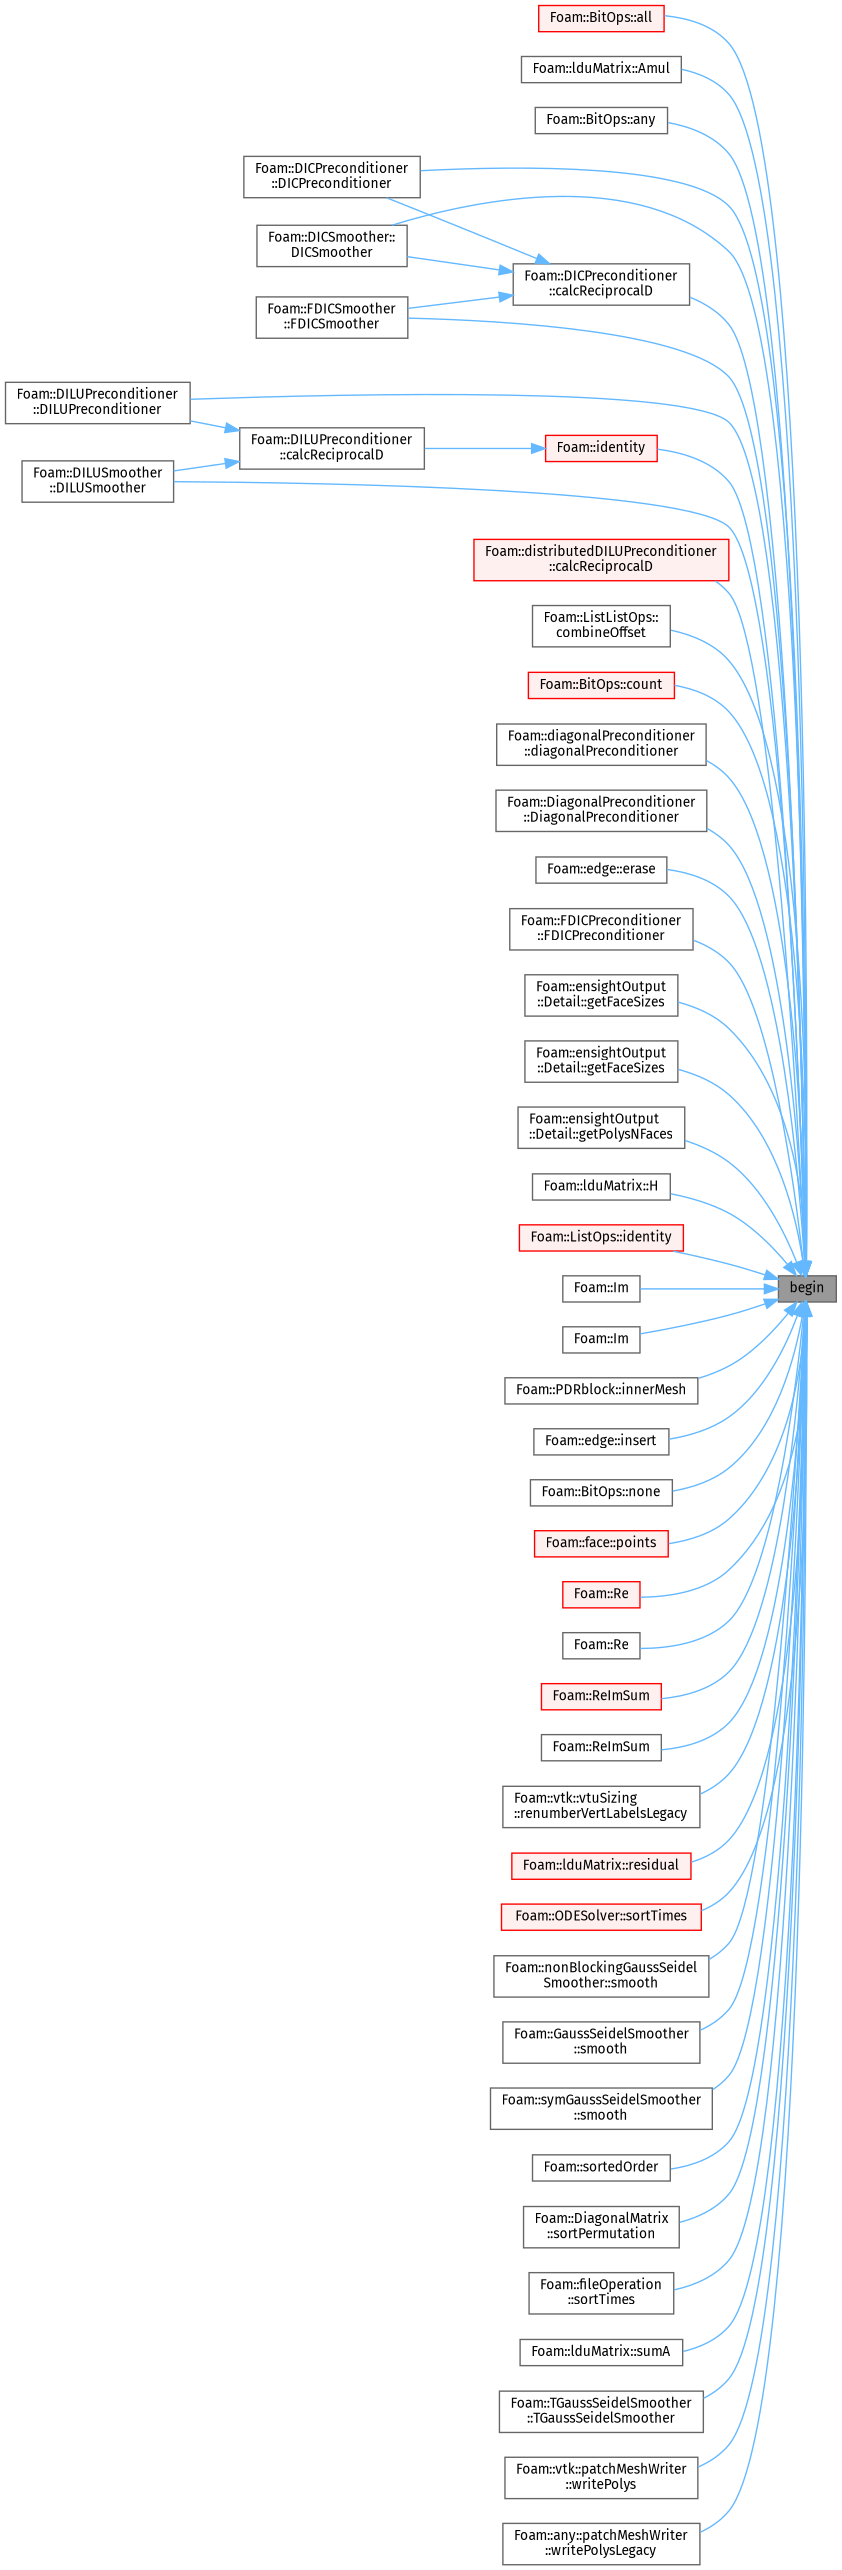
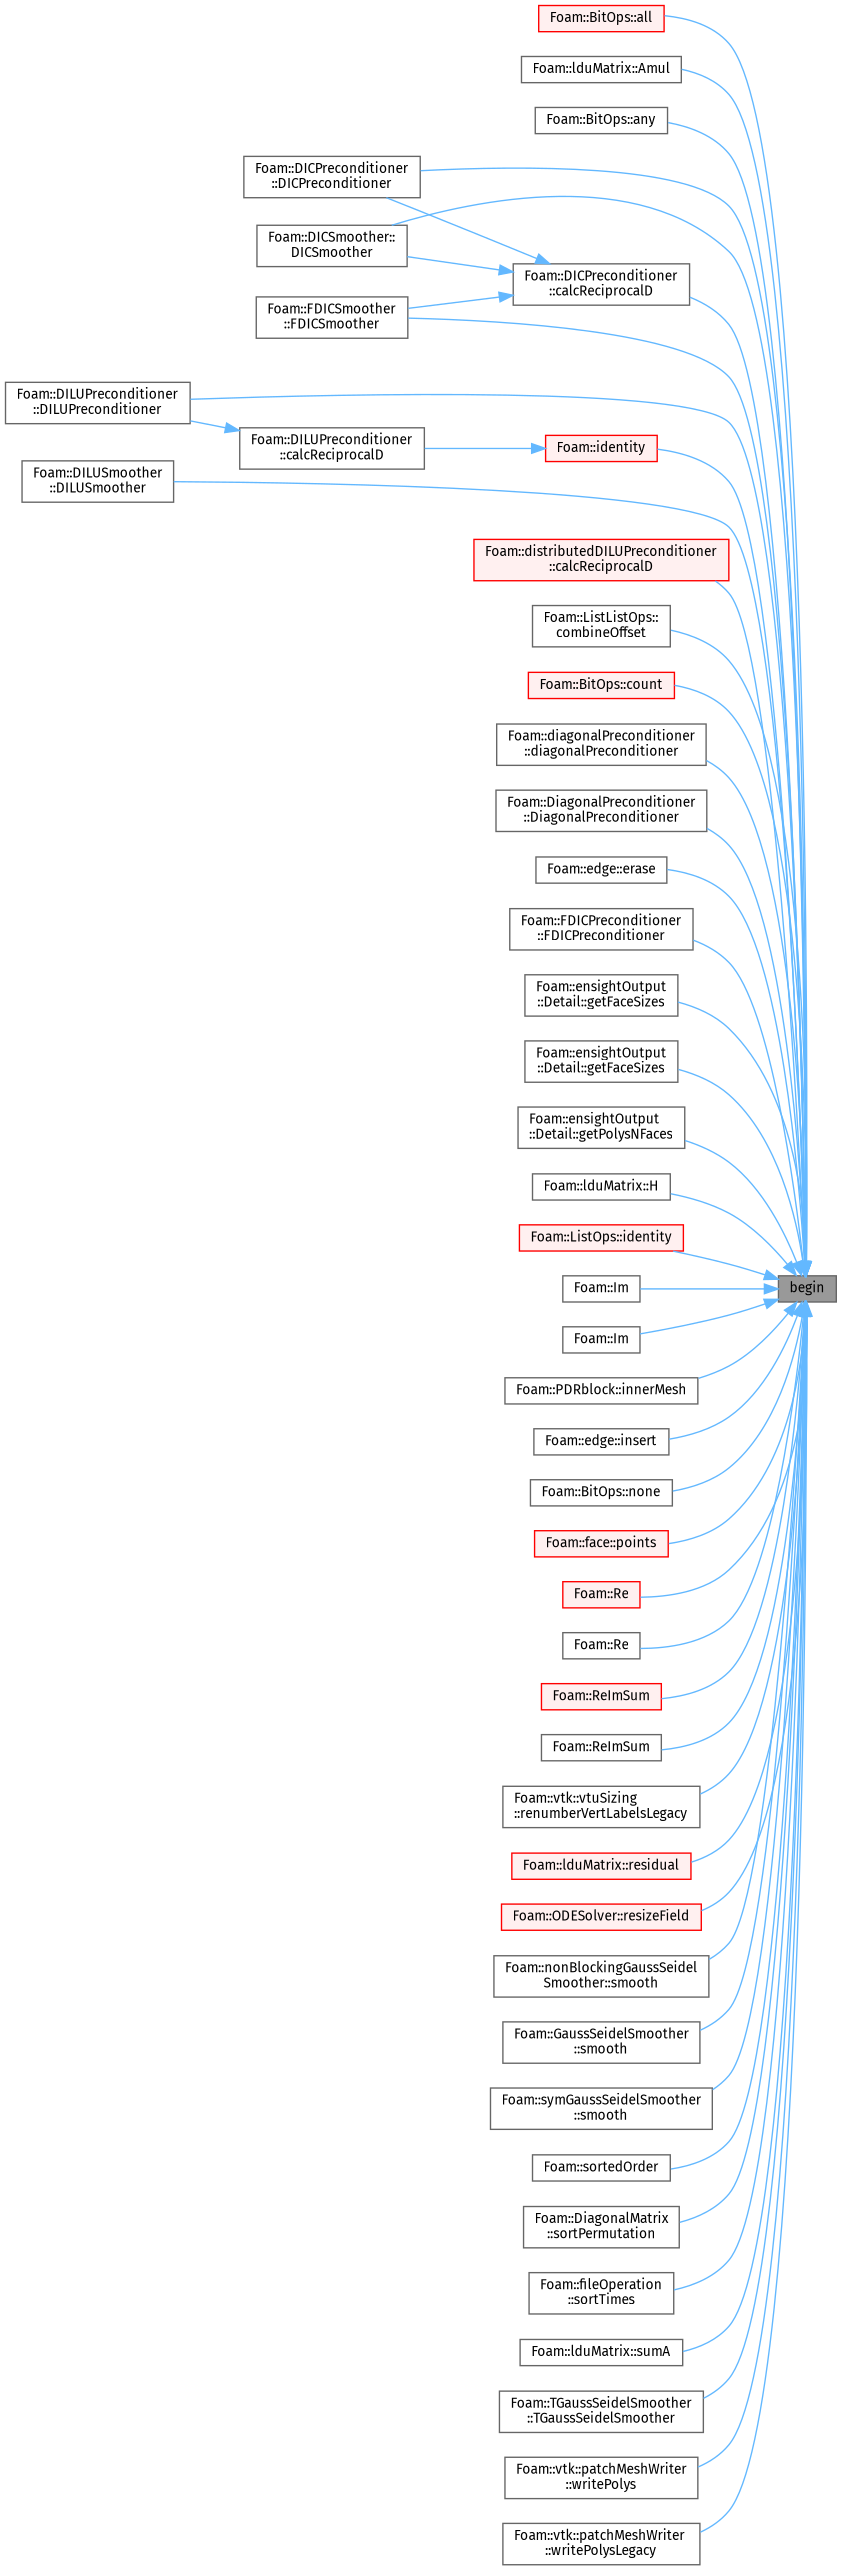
(199, 467) -> none
(601, 1917) -> (601, 1917)
(601, 2544) -> (601, 2544)
